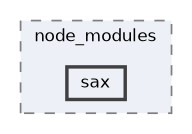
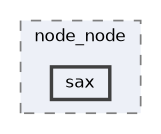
(96, 37) -> (81, 37)
